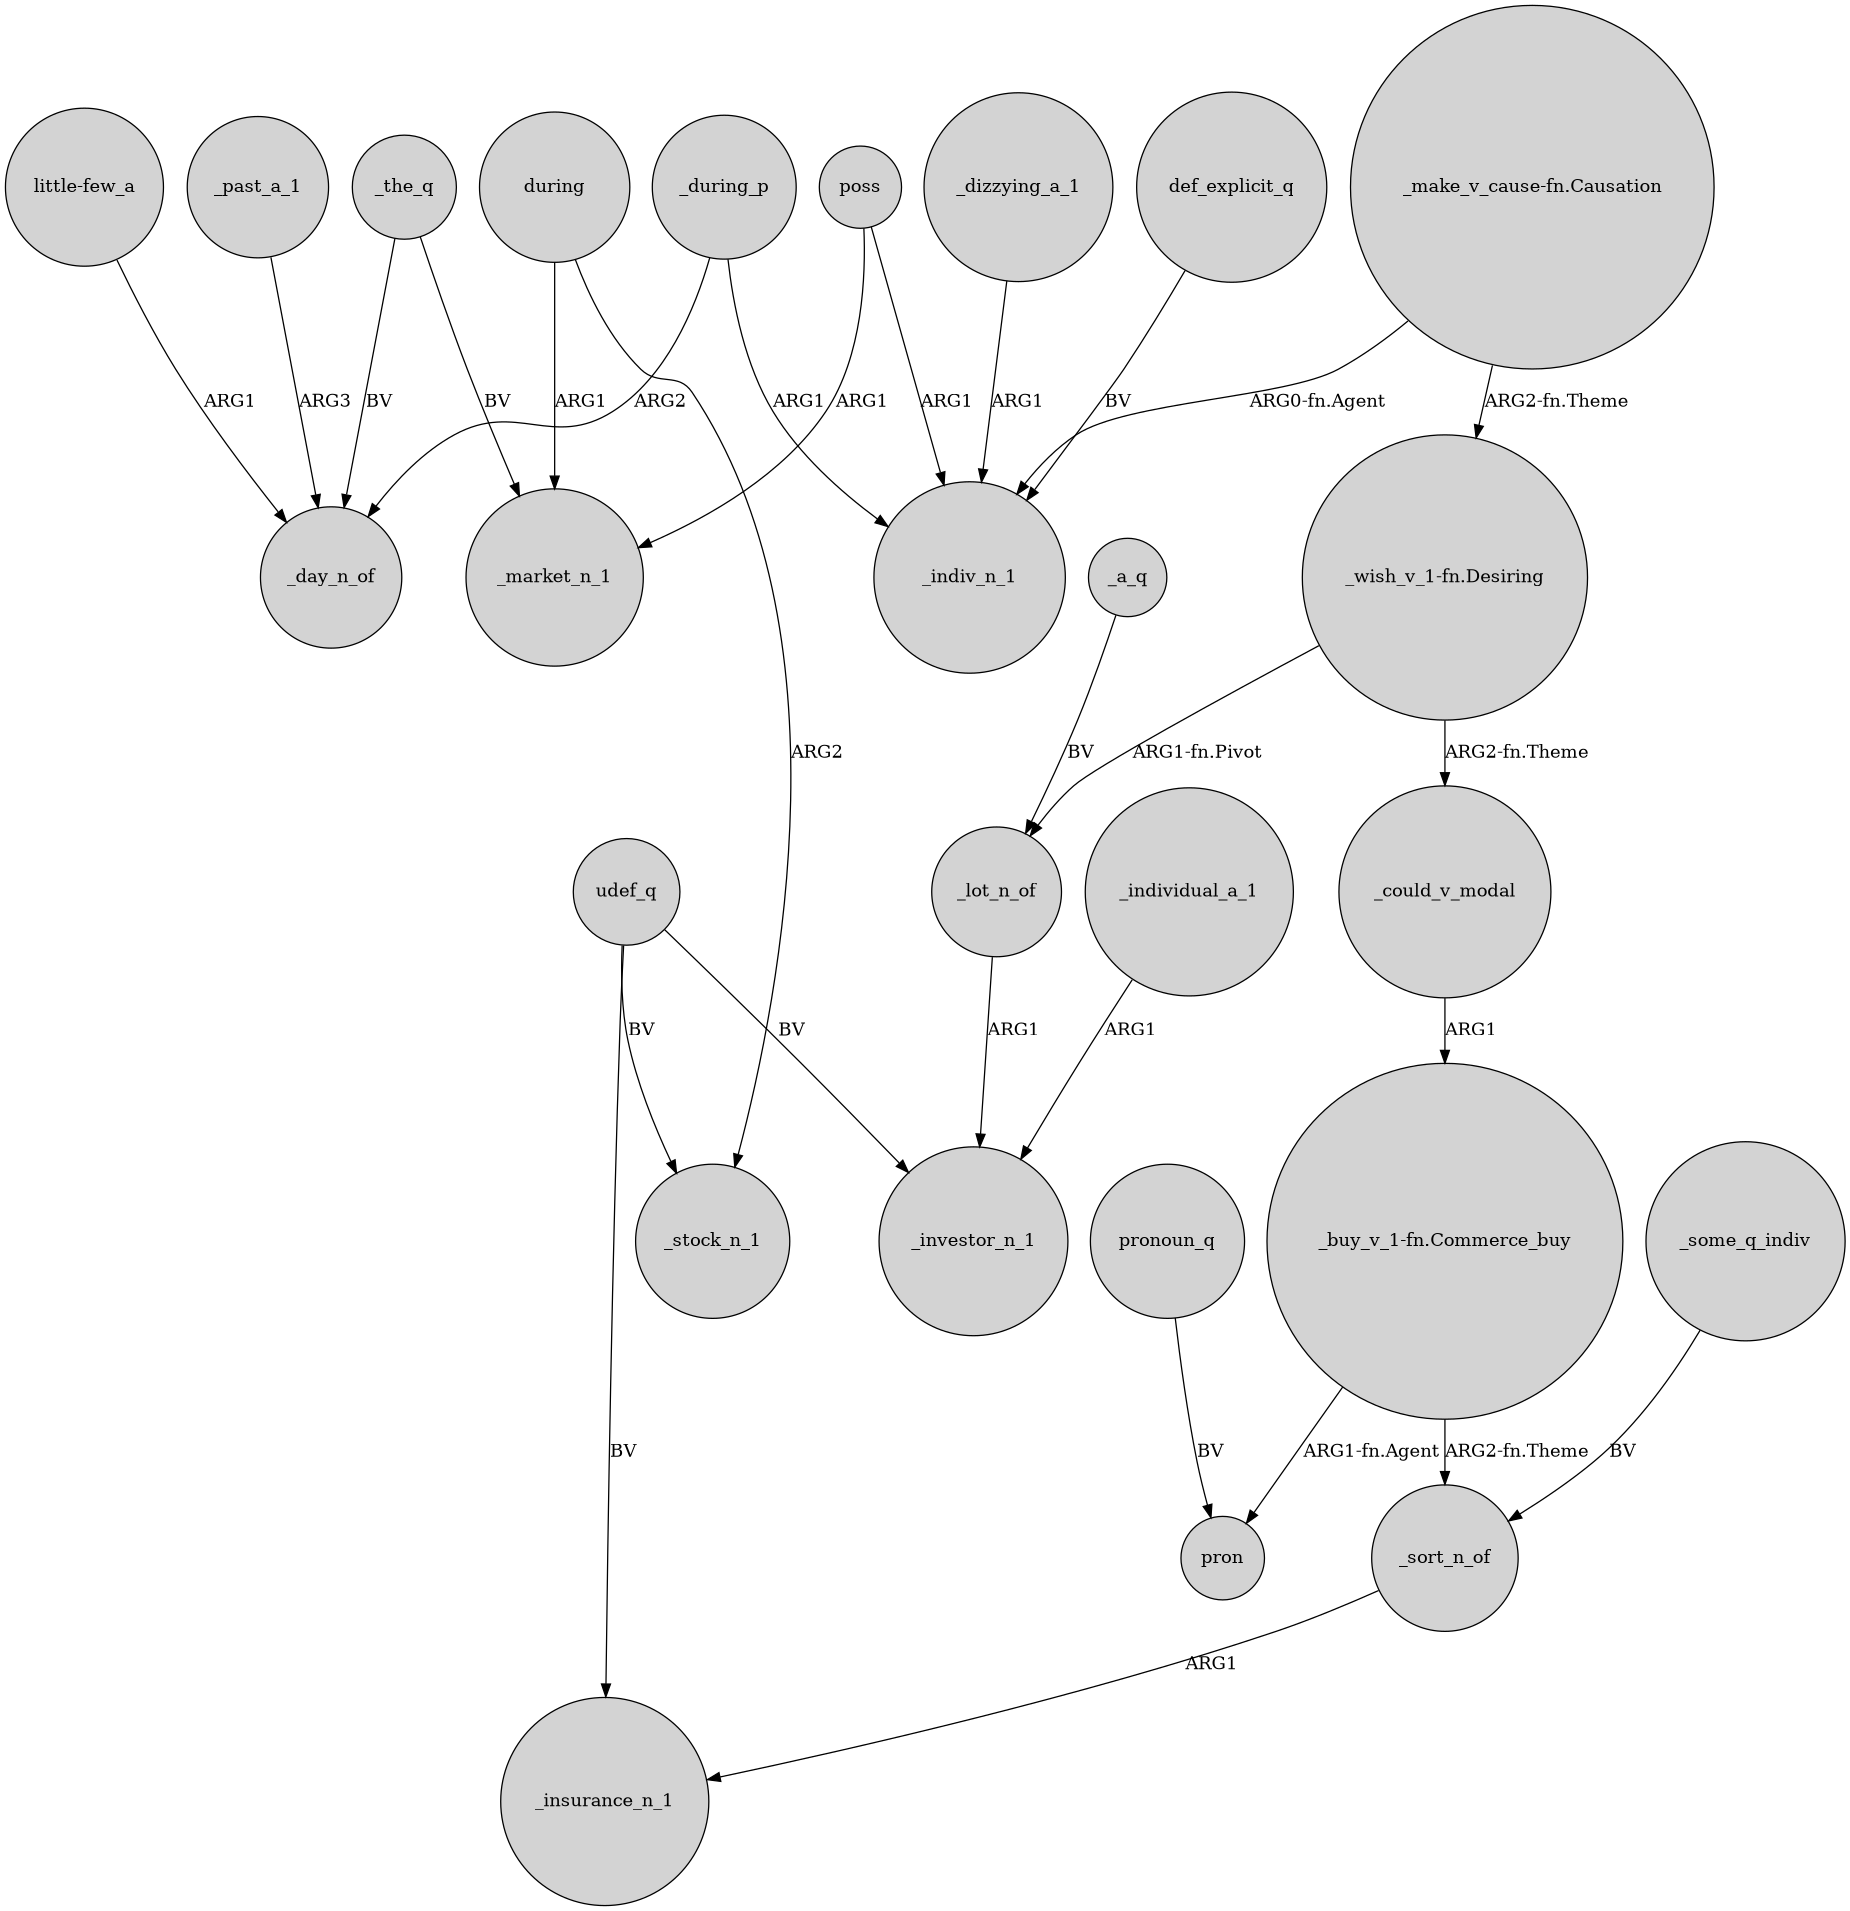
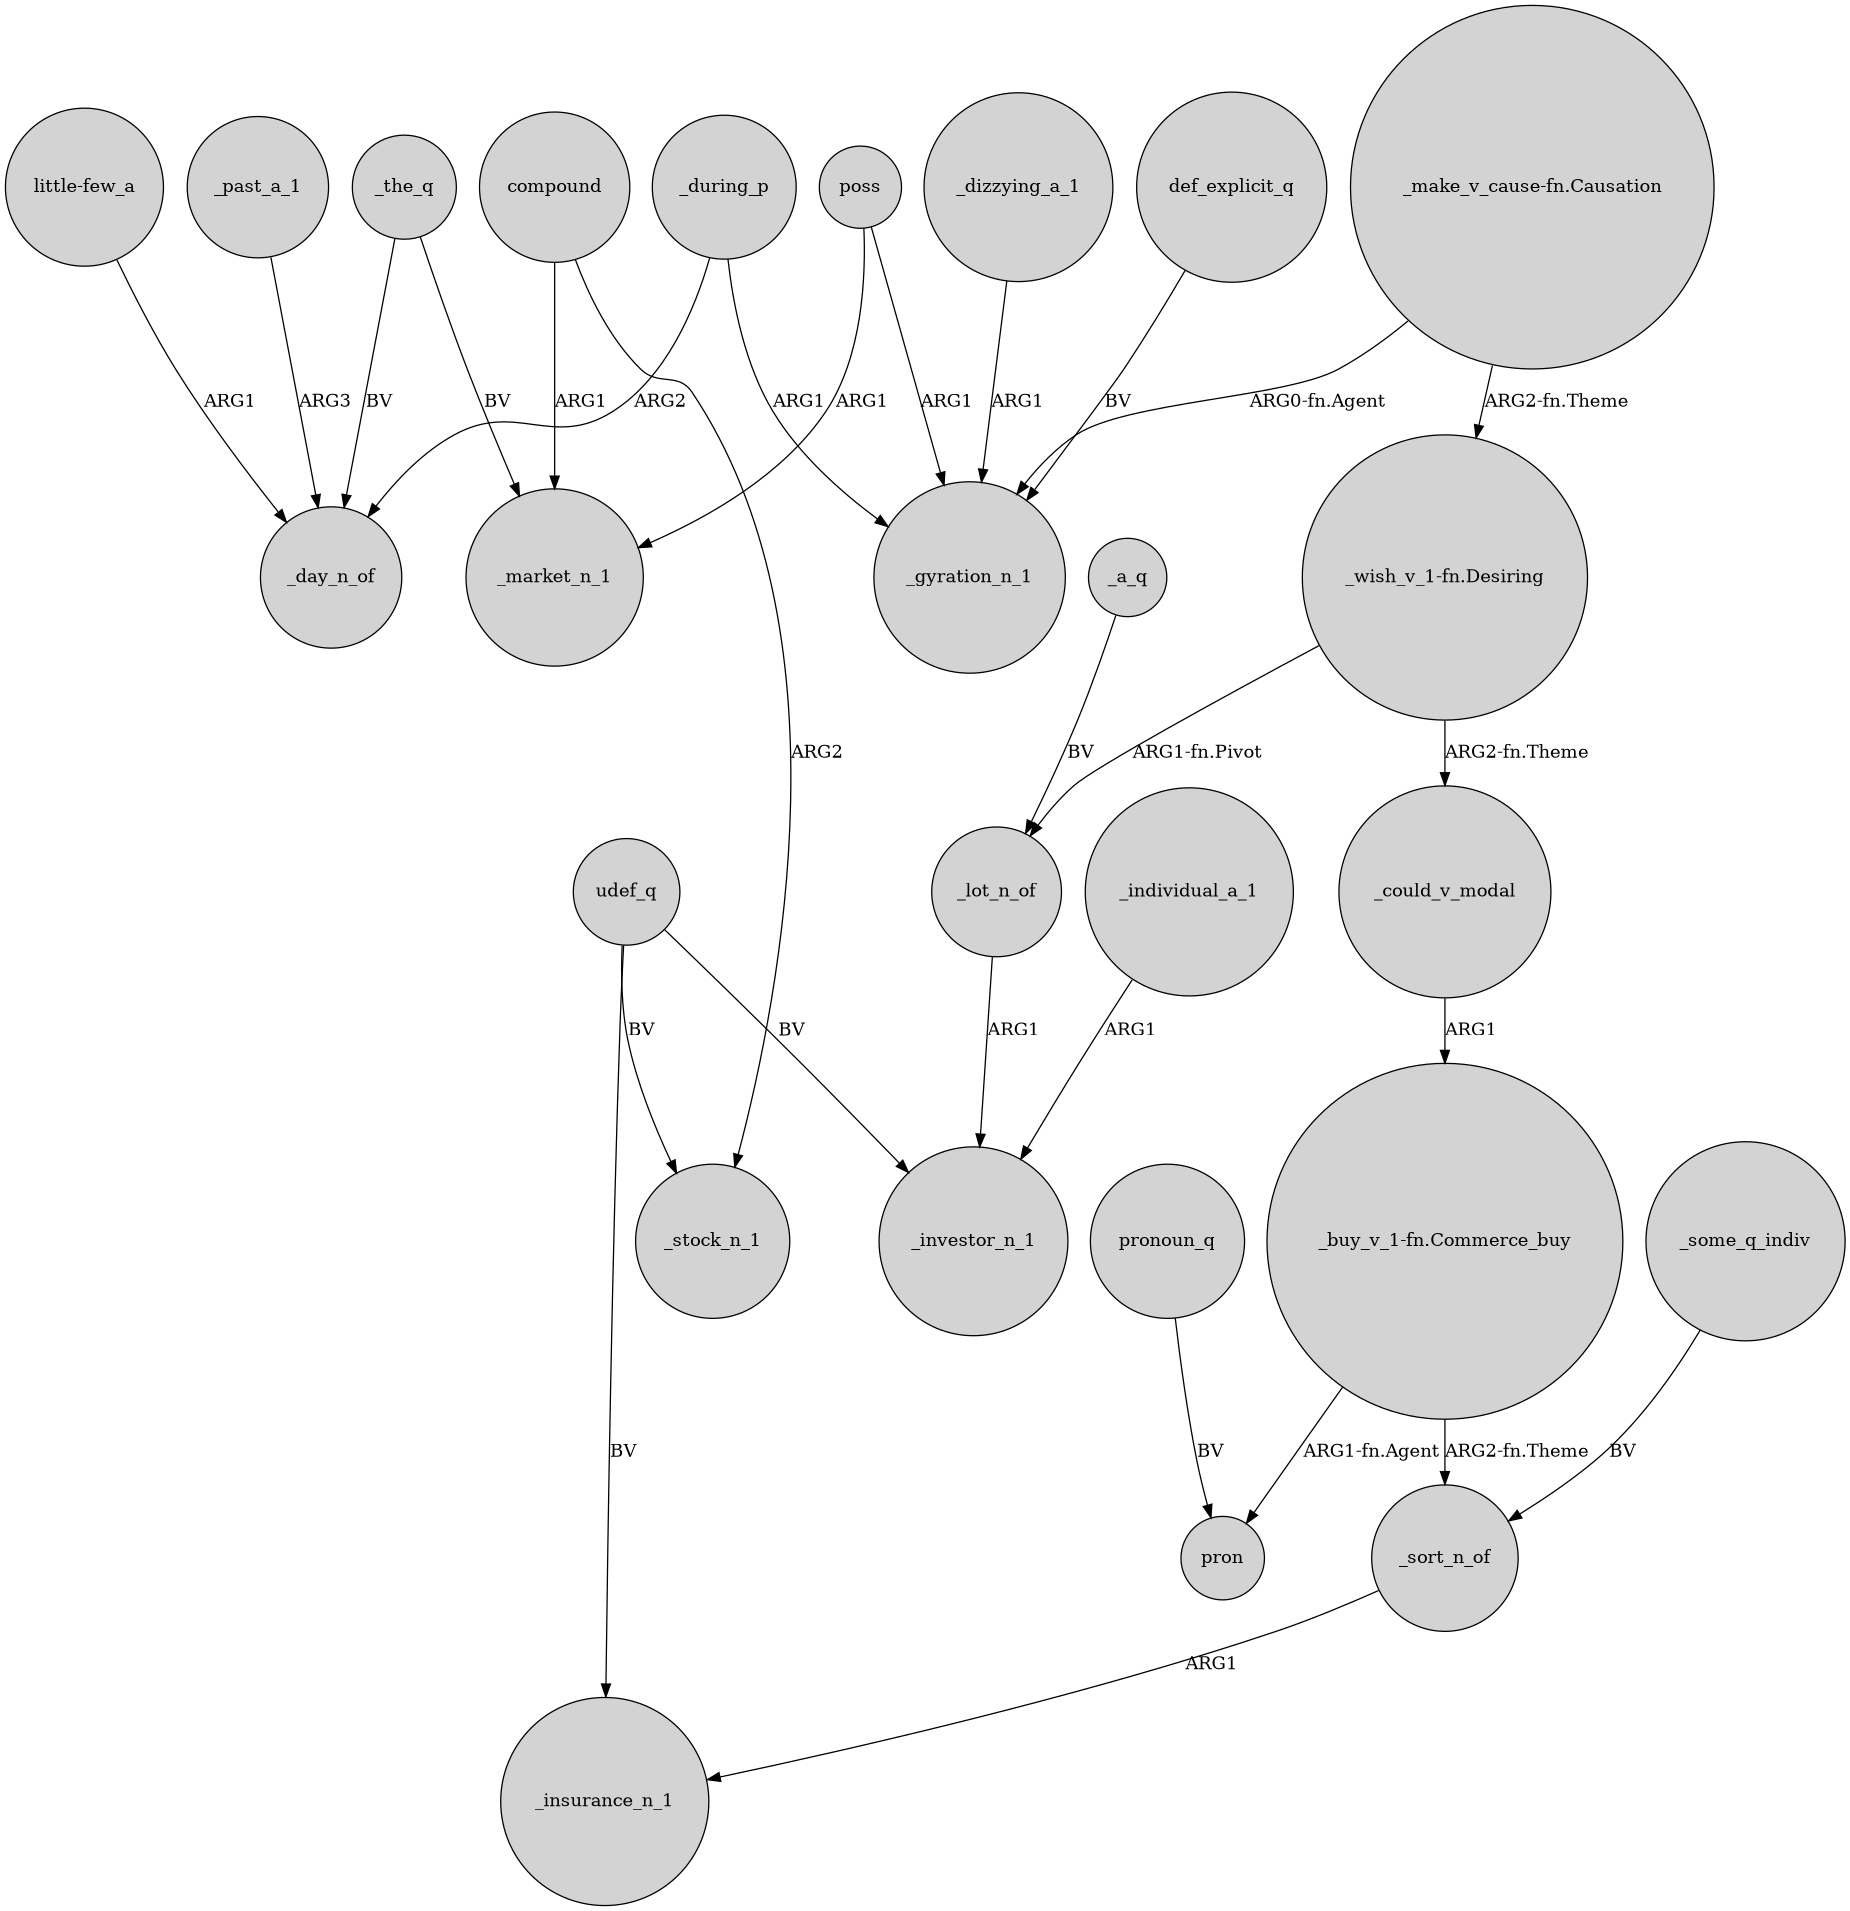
(555, 187) -> (555, 187)
(970, 577) -> (970, 577)
